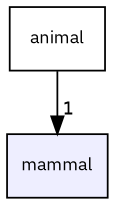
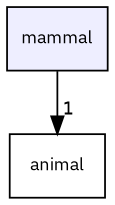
(57, 94) -> (57, 94)
